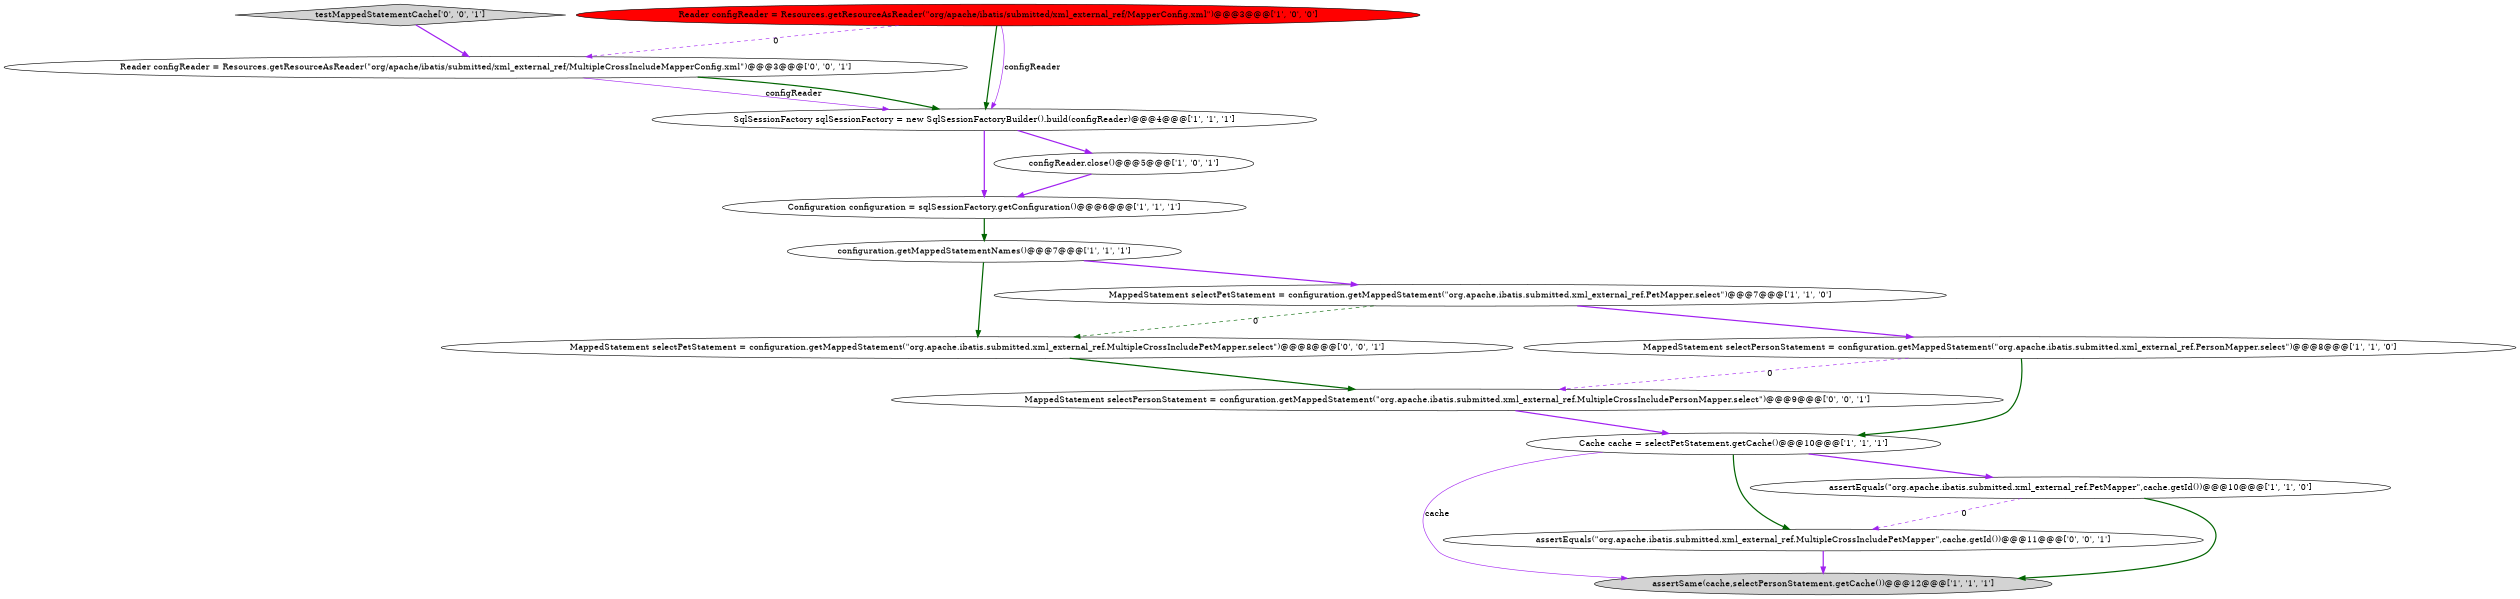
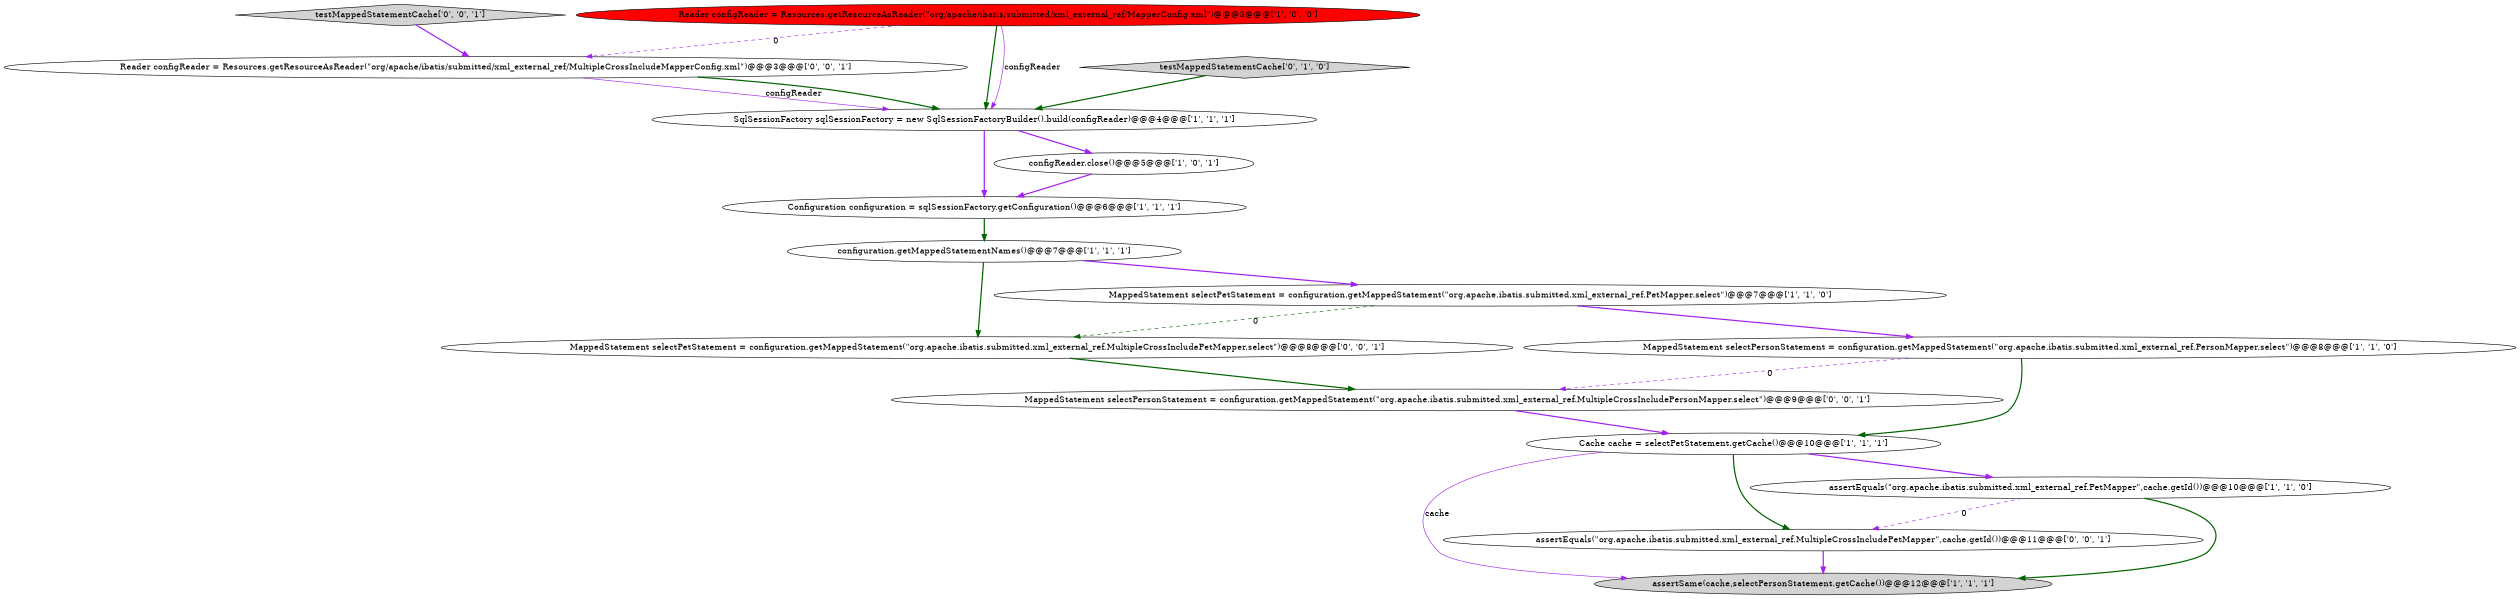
none -> (1245, 67)
